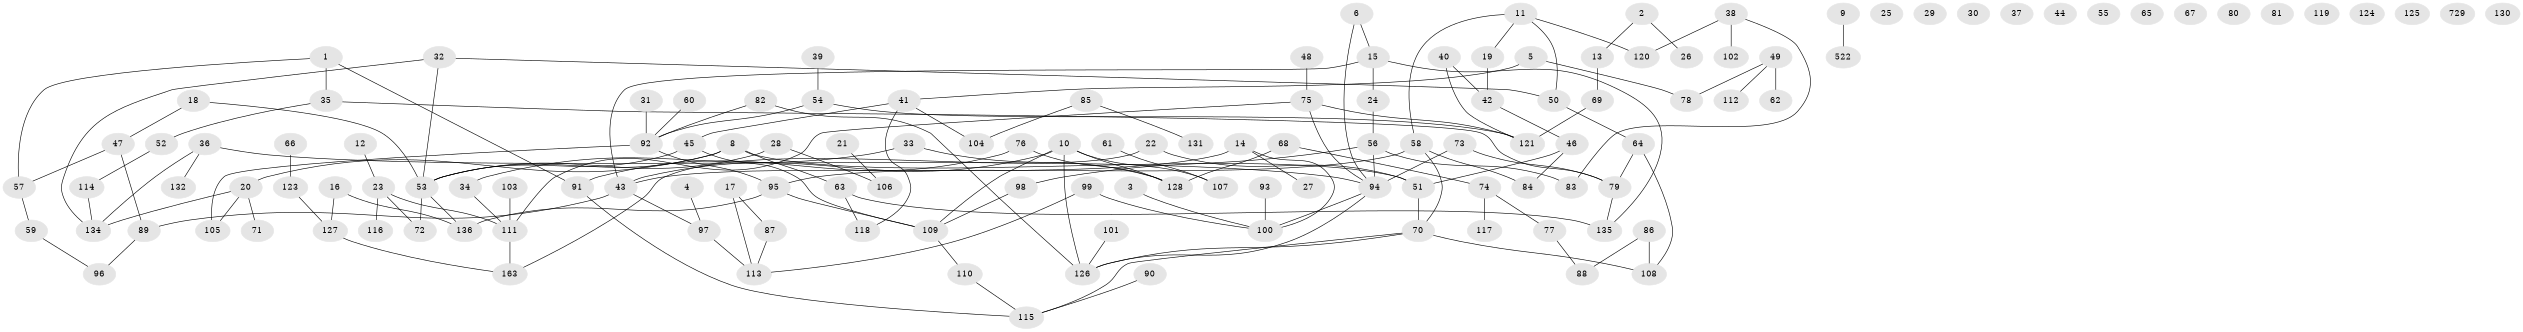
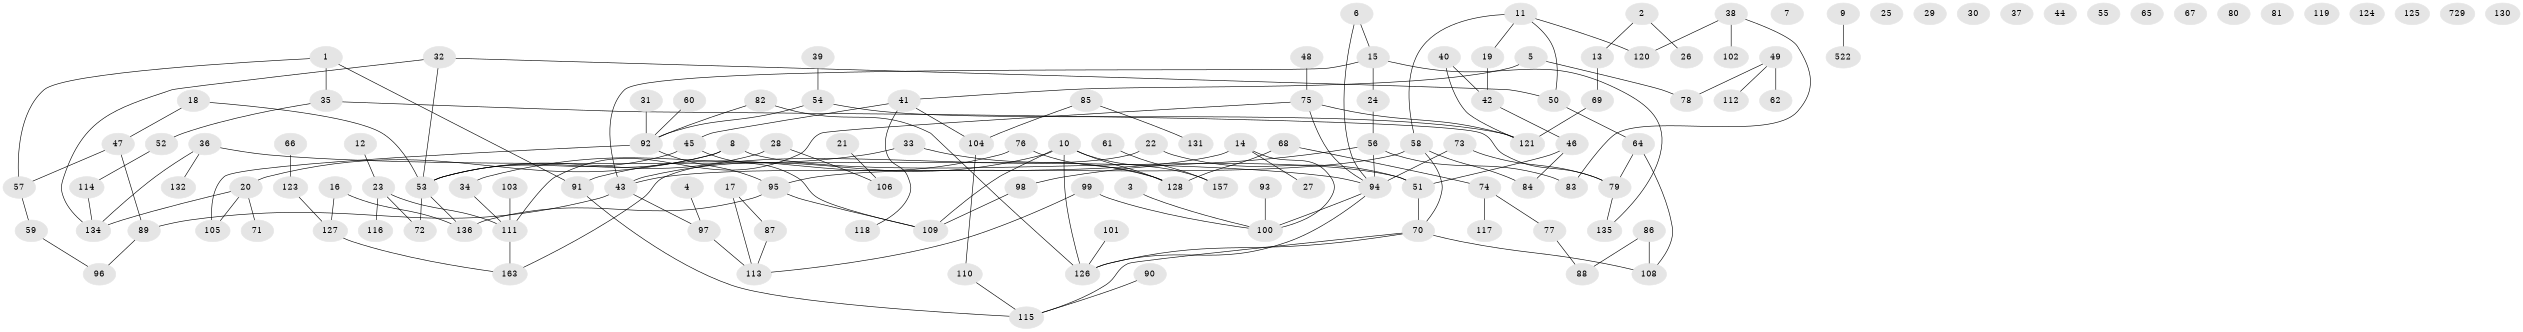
none -> (1787, 14)
(840, 187) -> none
(1221, 187) -> (1221, 187)
(948, 253) -> (971, 206)
